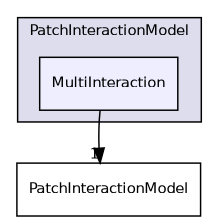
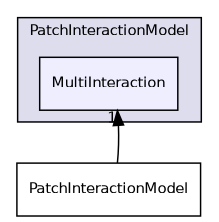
(99, 131) -> (119, 144)
